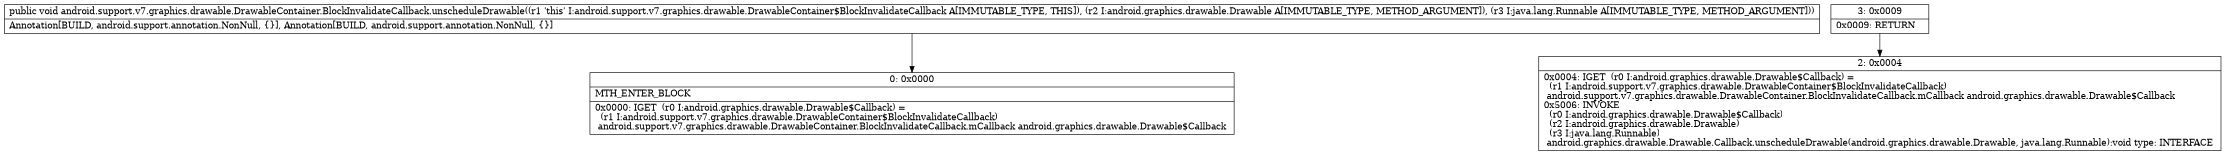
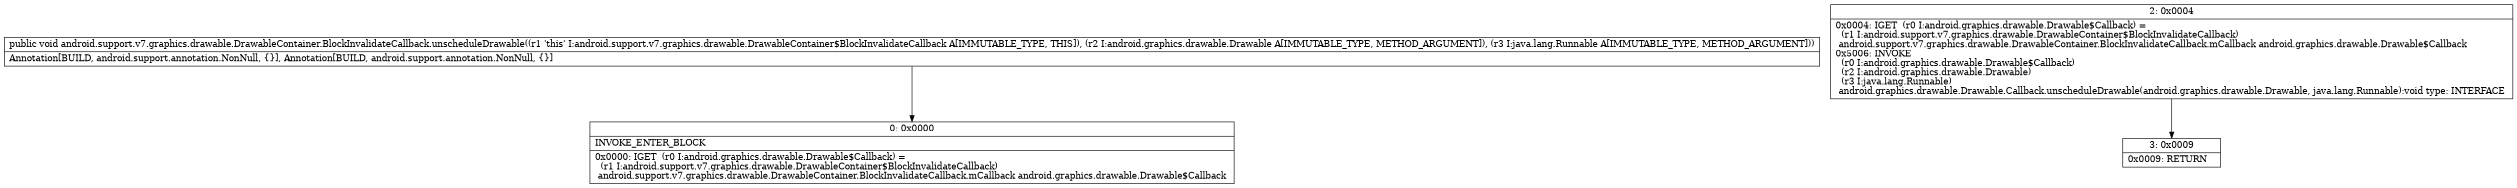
(1880, 42) -> (2172, 115)
(643, 94) -> (650, 143)
